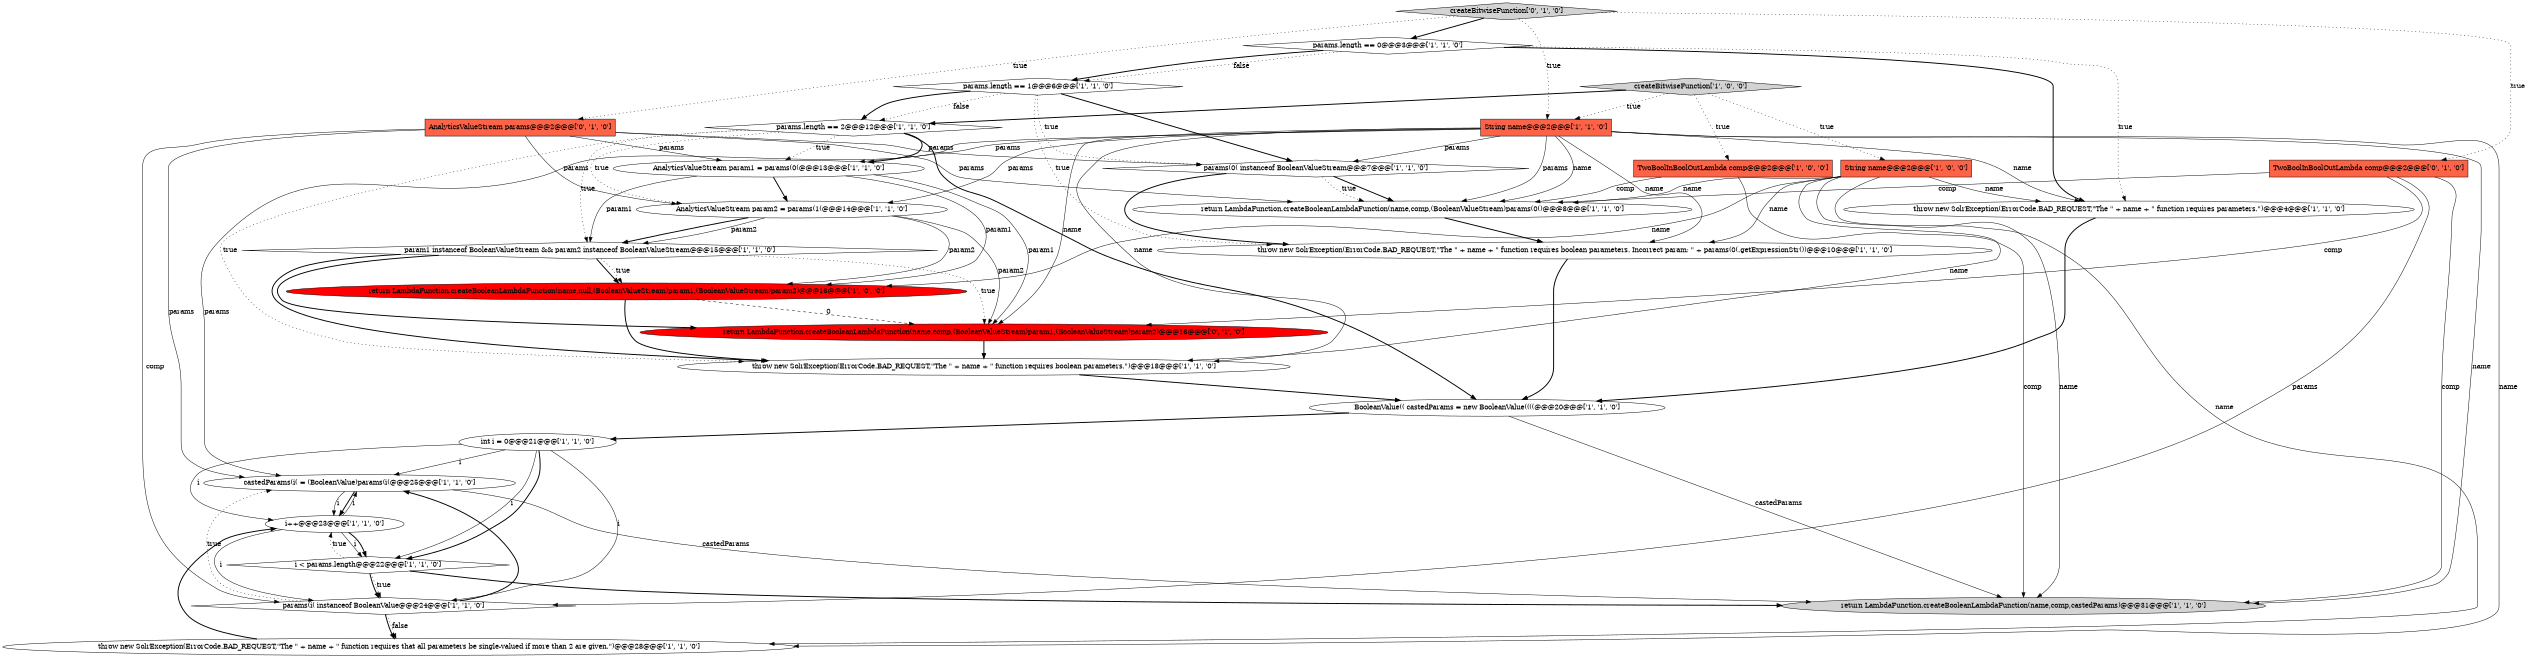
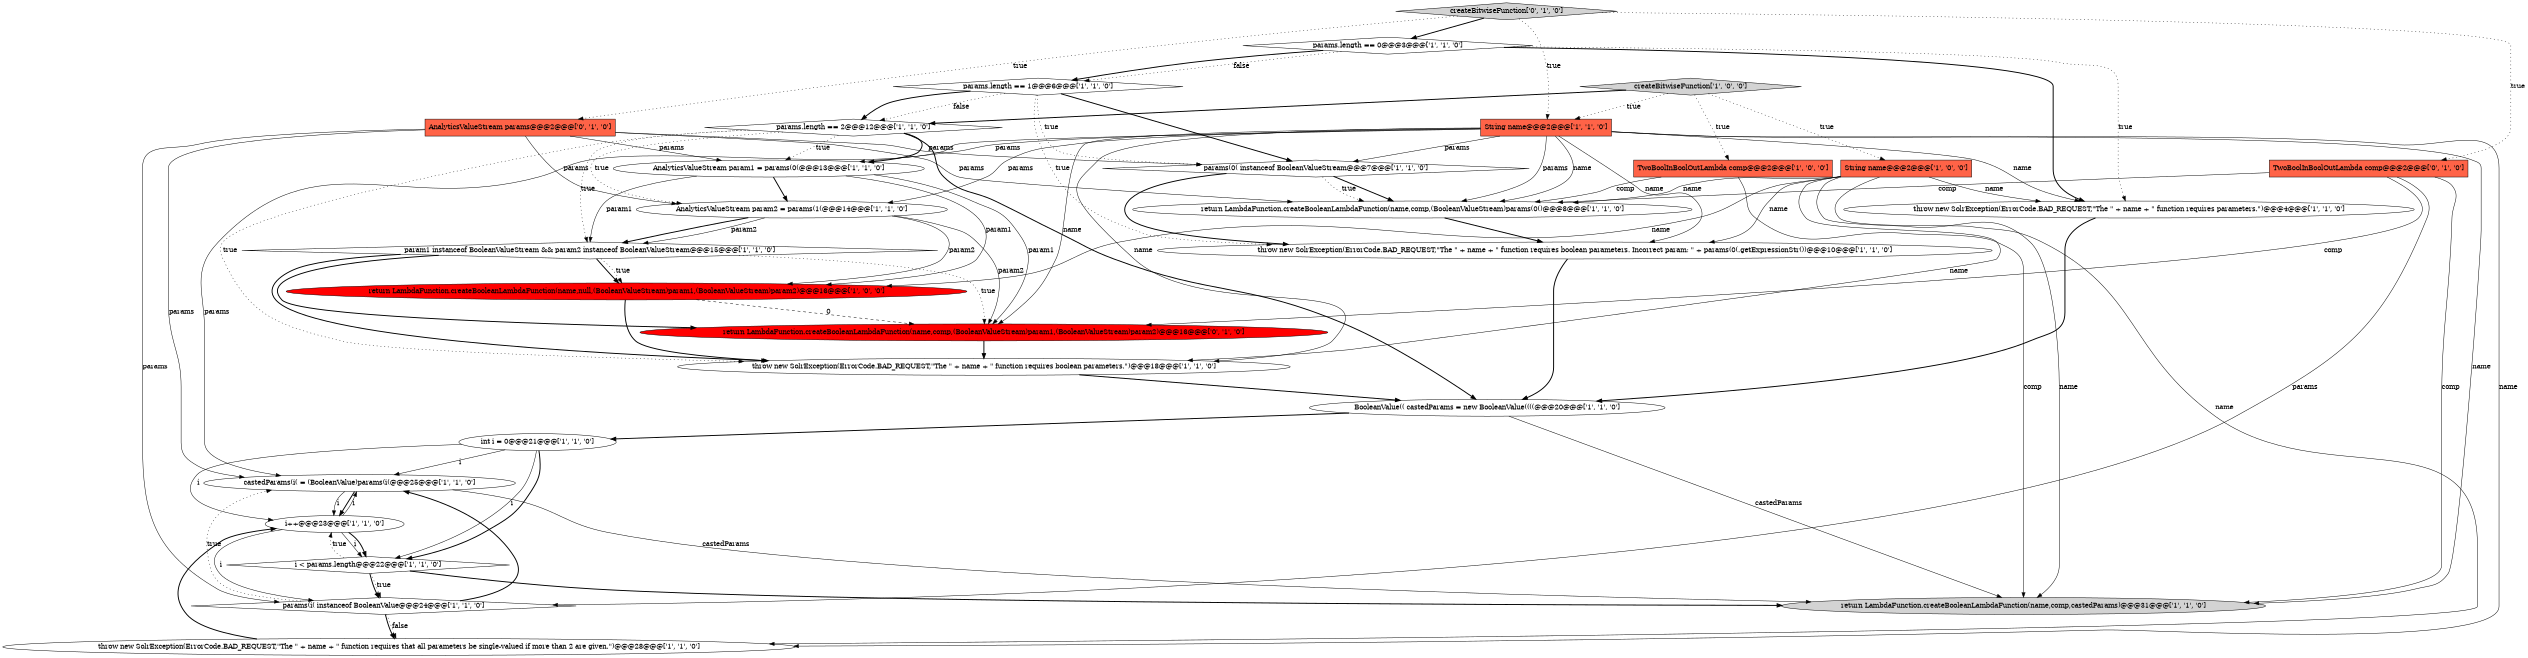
(155, 367) -> (155, 367)
(598, 564) -> none
